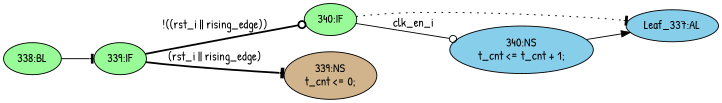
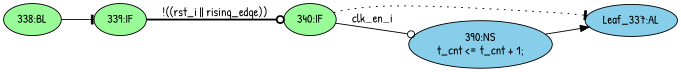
(522, 50) -> (481, 44)
(330, 76) -> none
